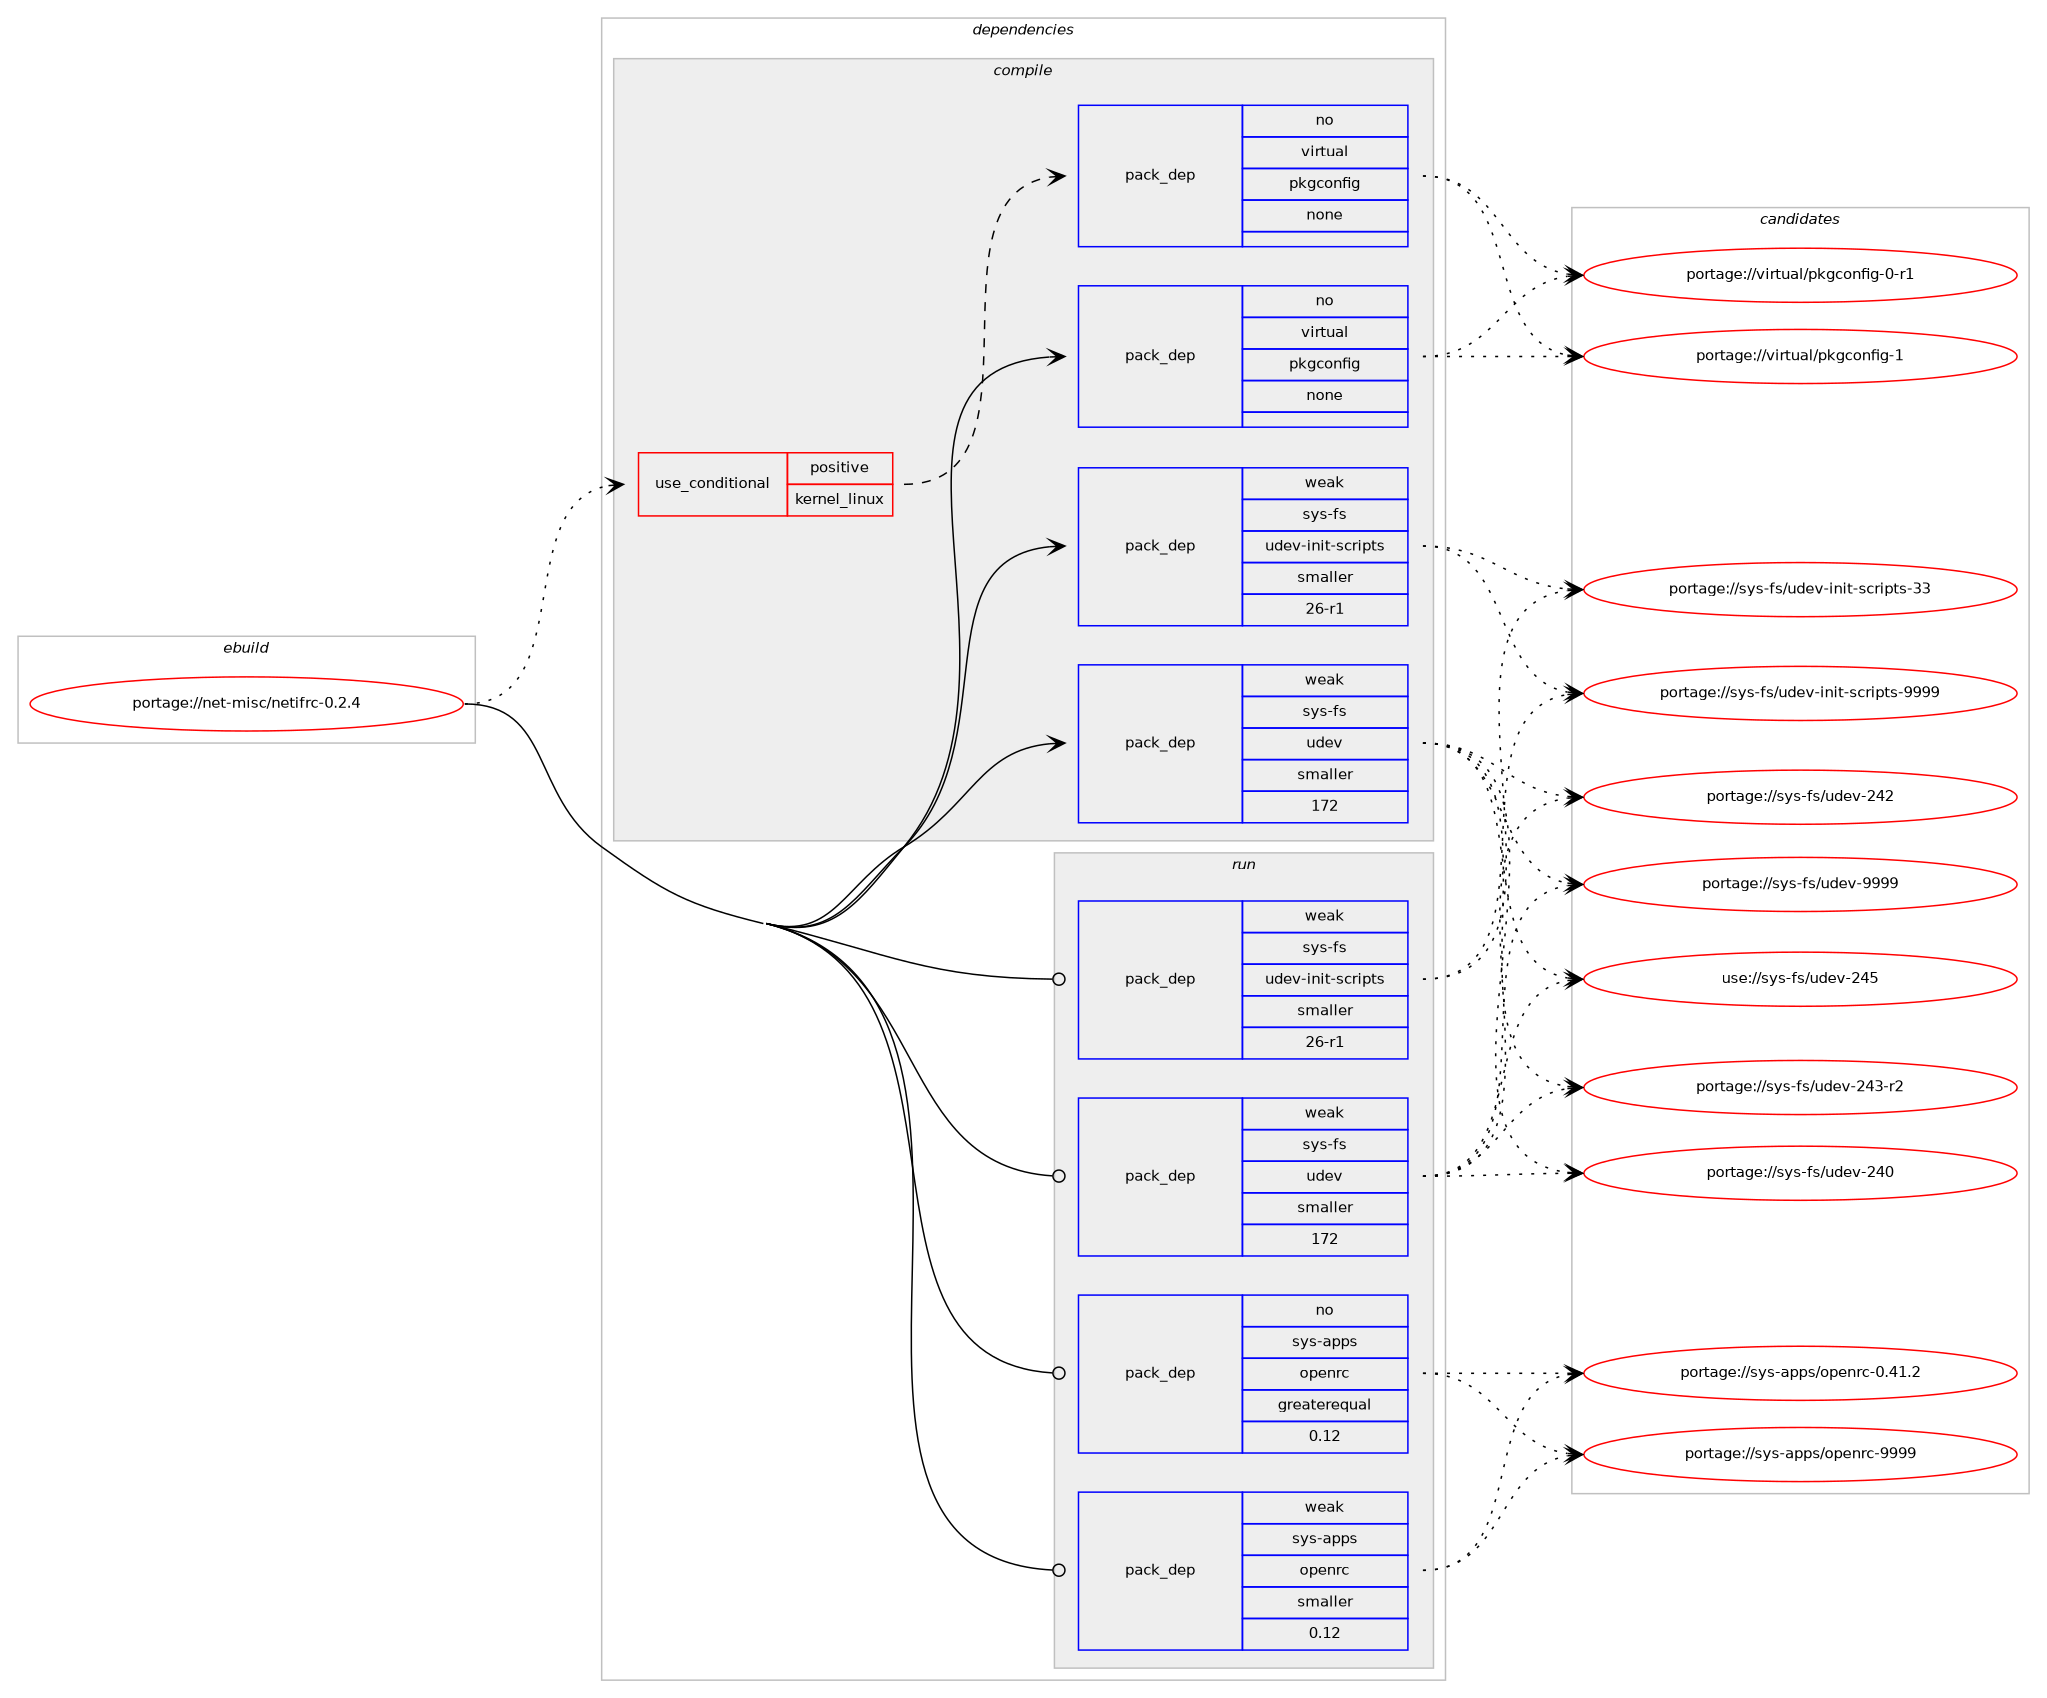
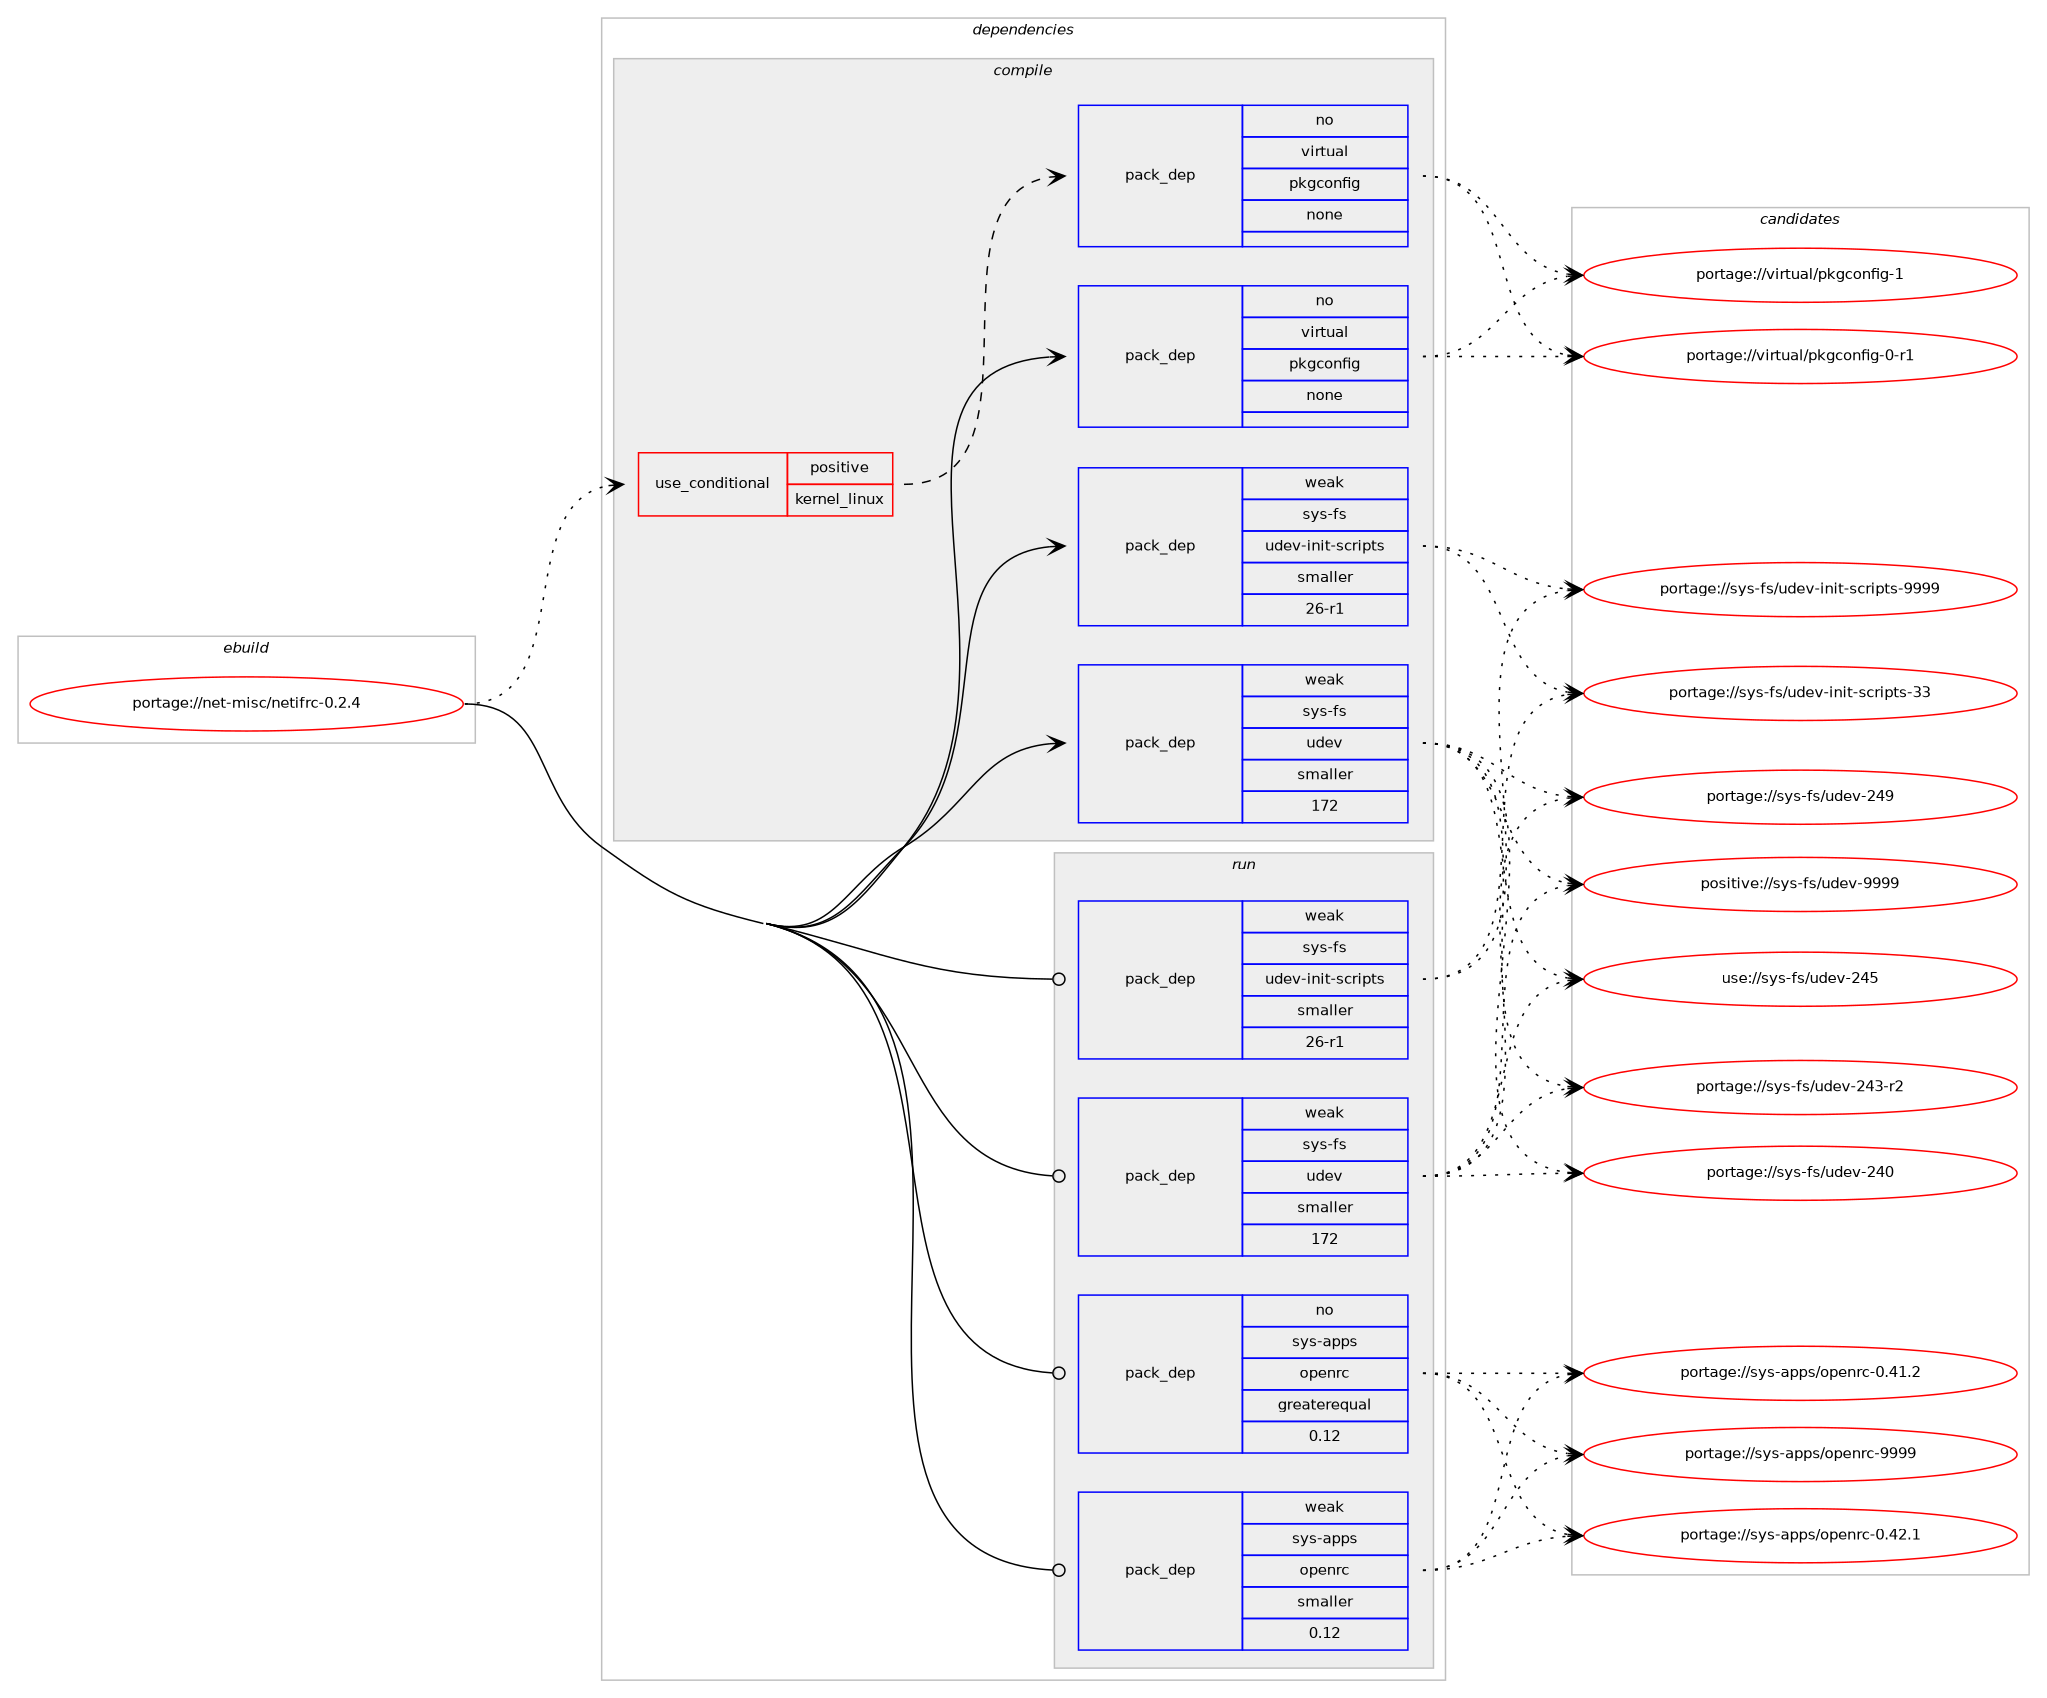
(1800, 797) -> (1800, 797)
(1800, 884) -> (1800, 884)
none -> (1800, 1536)
